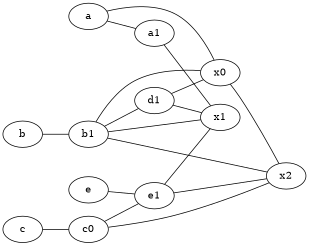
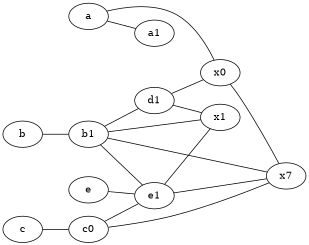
(187, 75) -> none
(139, 79) -> (122, 165)
(286, 176) -> (286, 176)
